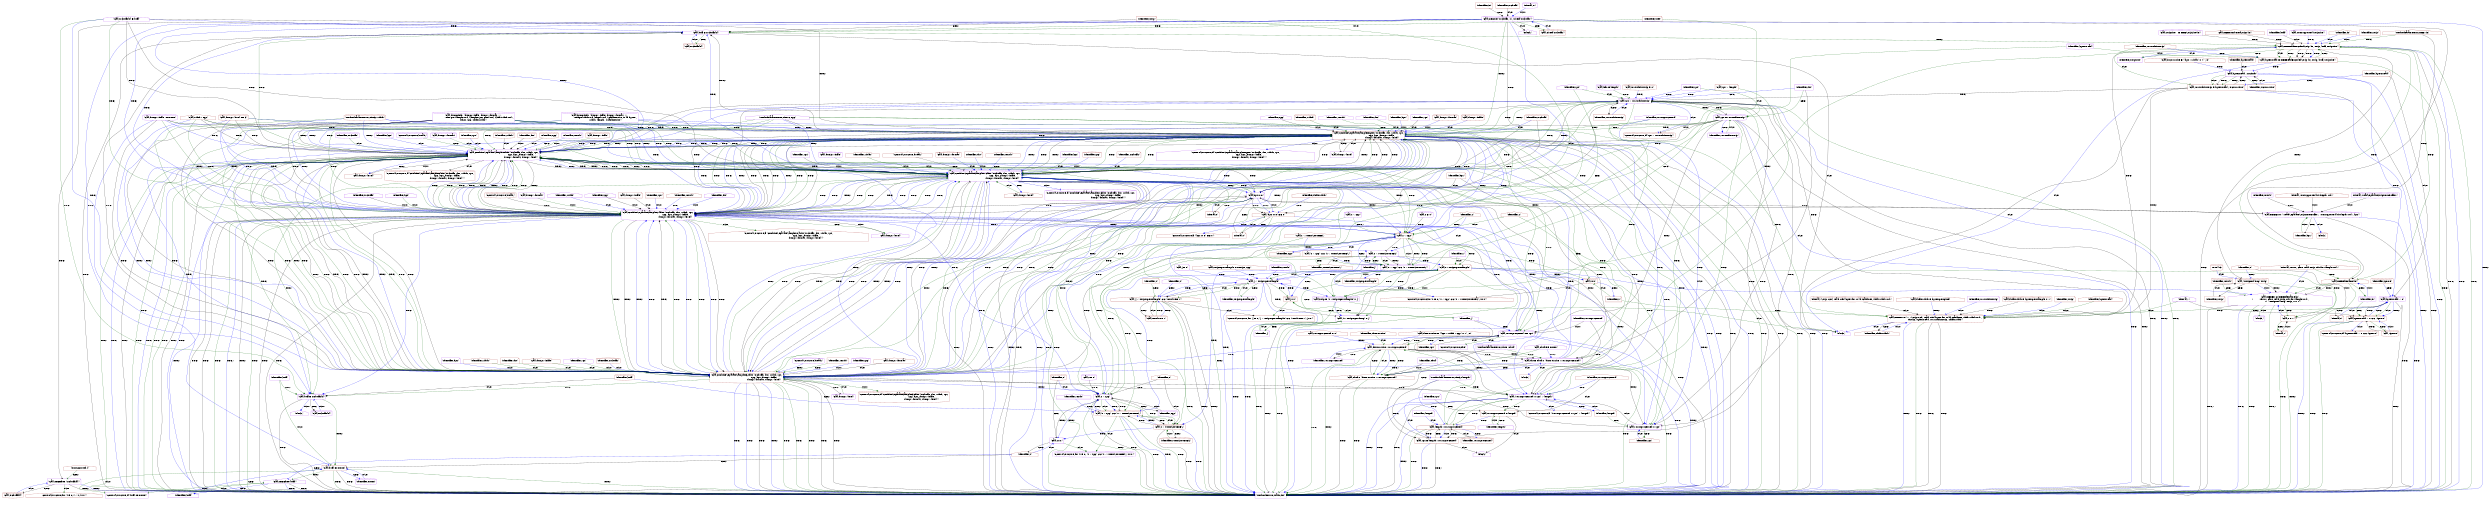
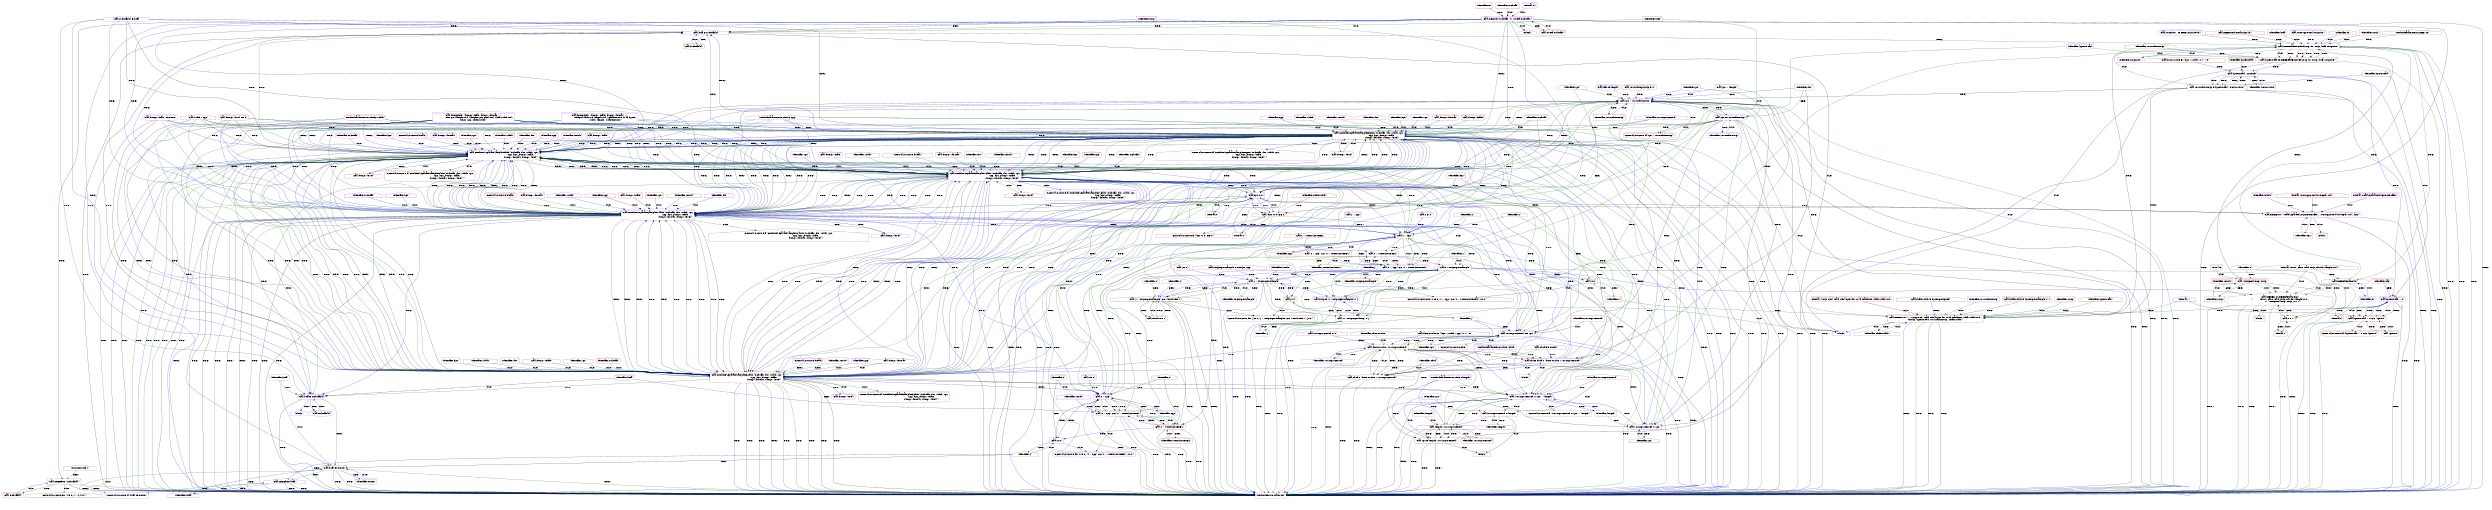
(1639, 87) -> (1639, 87)
(1691, 94) -> (1691, 94)
(2324, 188) -> none
(2382, 281) -> (2382, 281)
none -> (1352, 308)
(1549, 353) -> (1549, 353)
